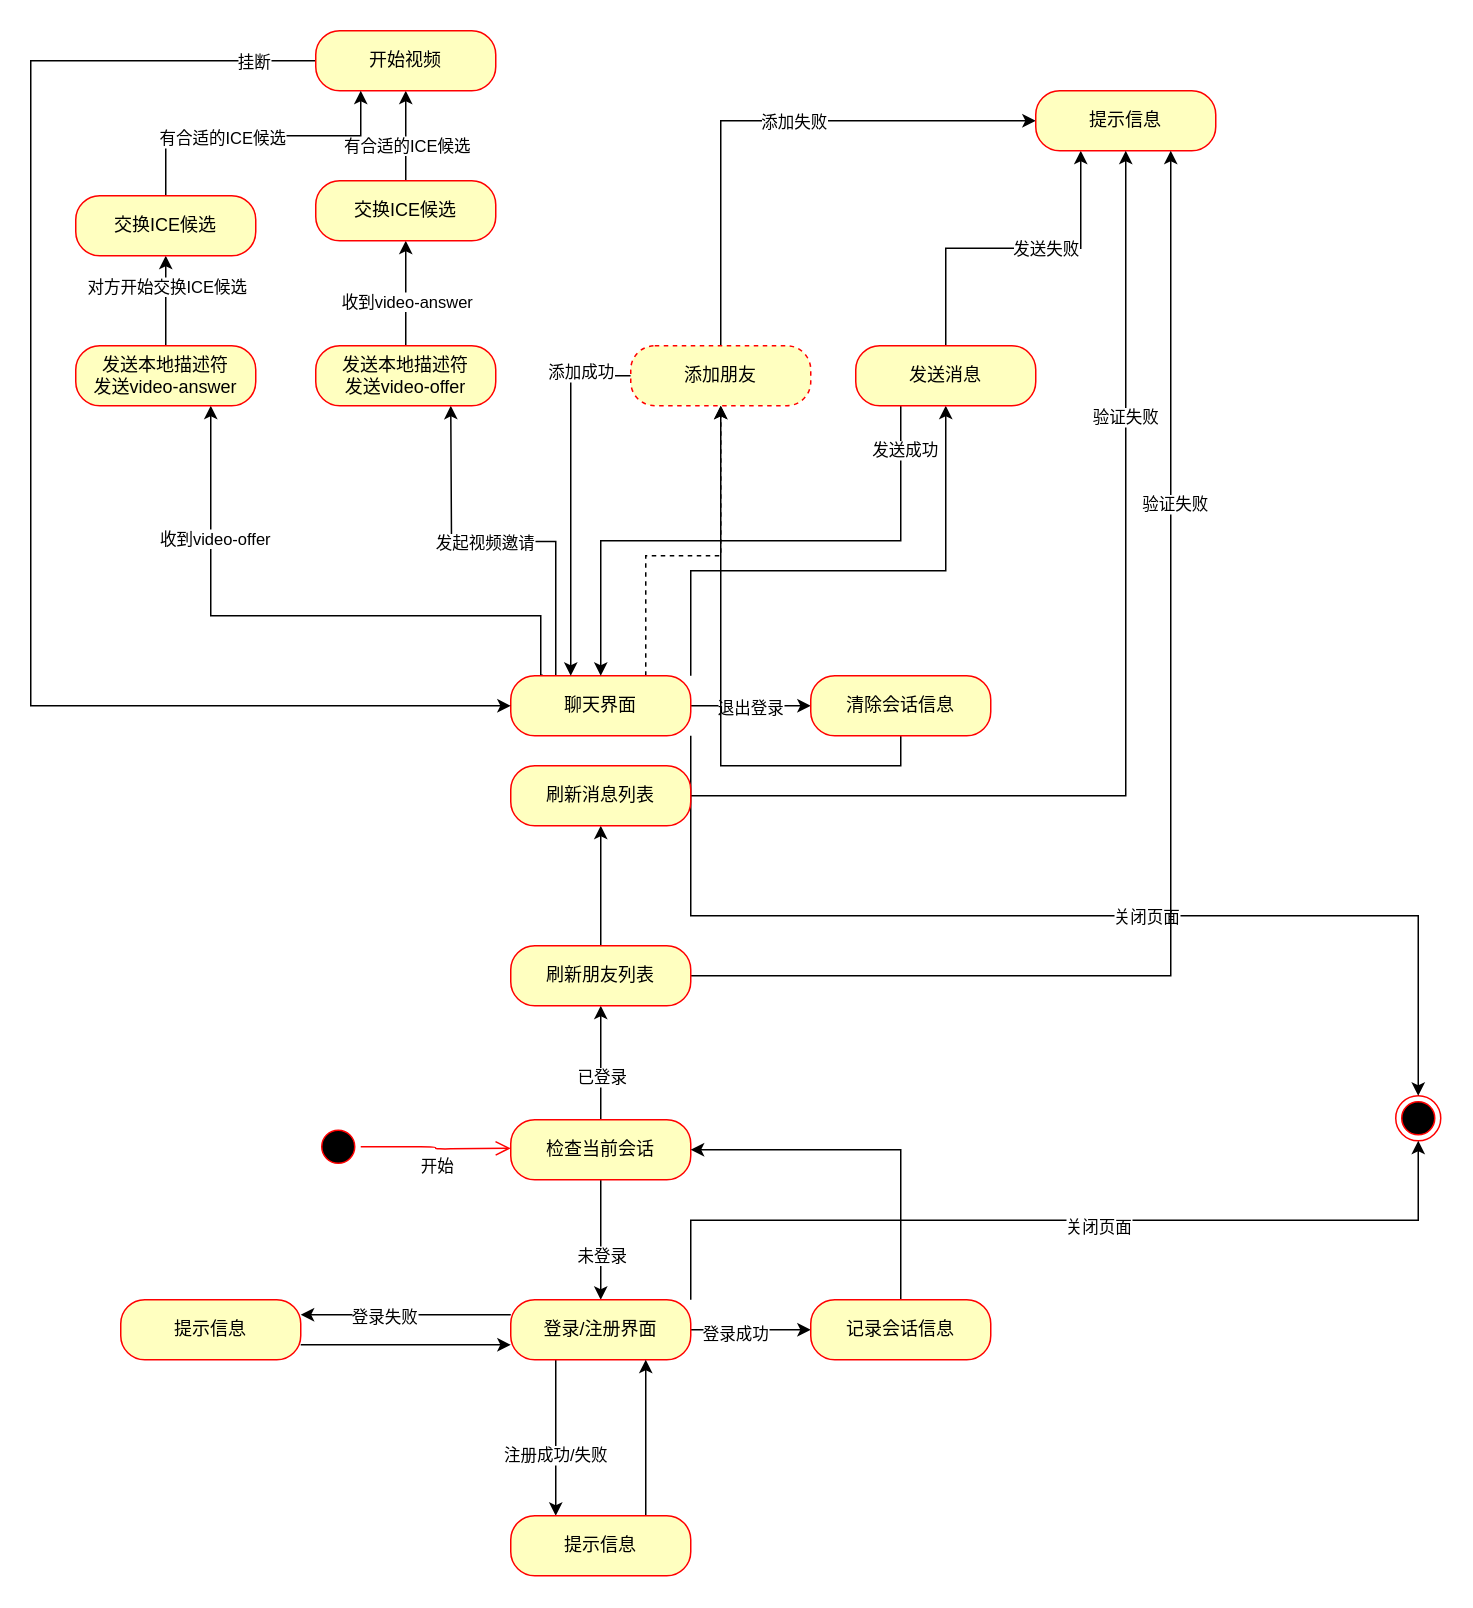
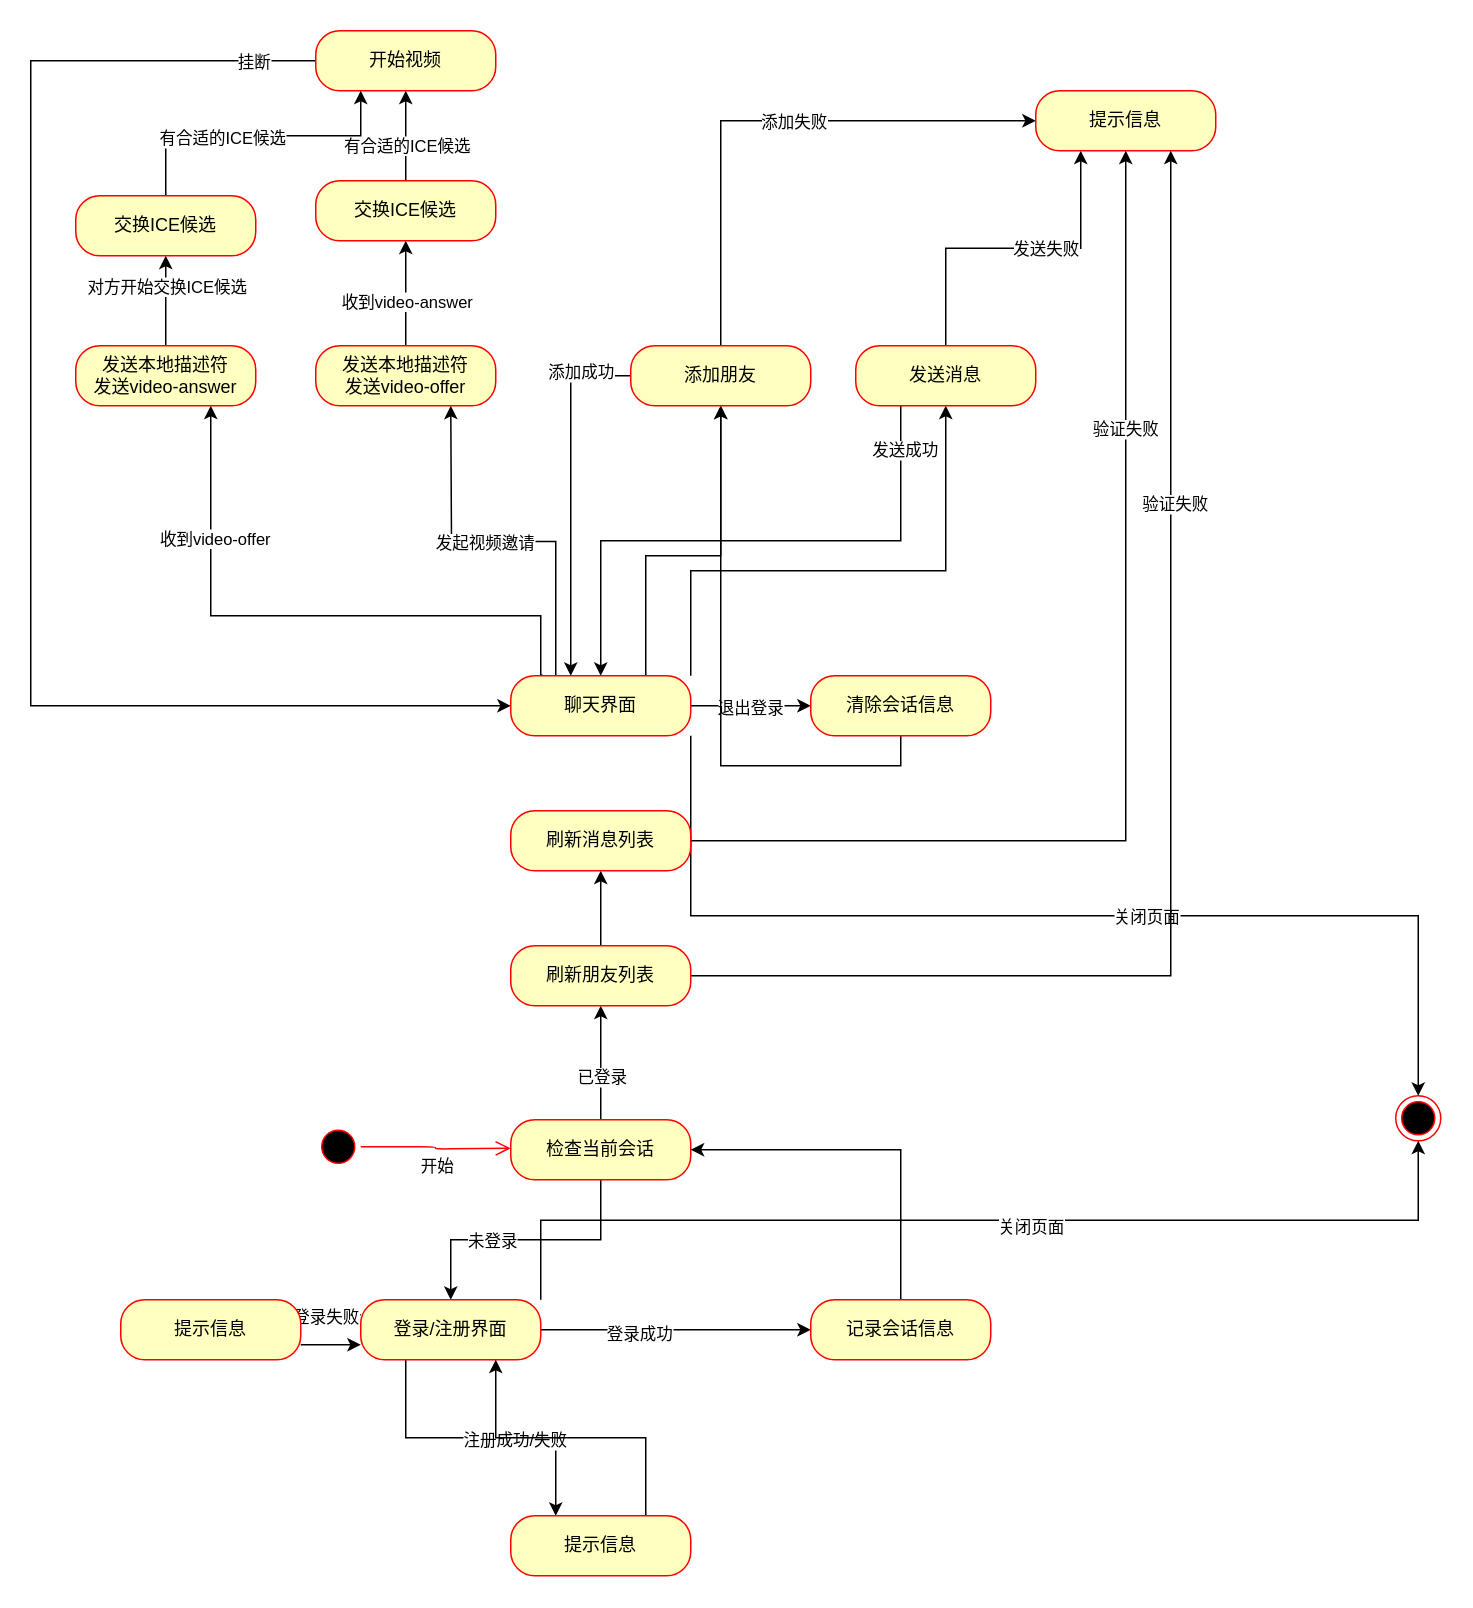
(721, 376) -> (721, 376)
(646, 579) -> (646, 579)
(601, 796) -> (601, 841)
(601, 1330) -> (451, 1330)
